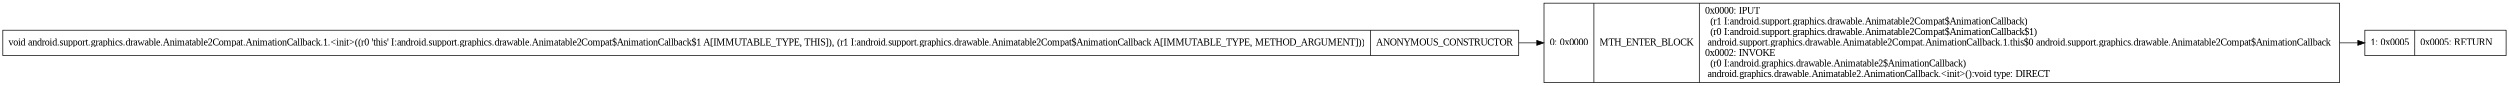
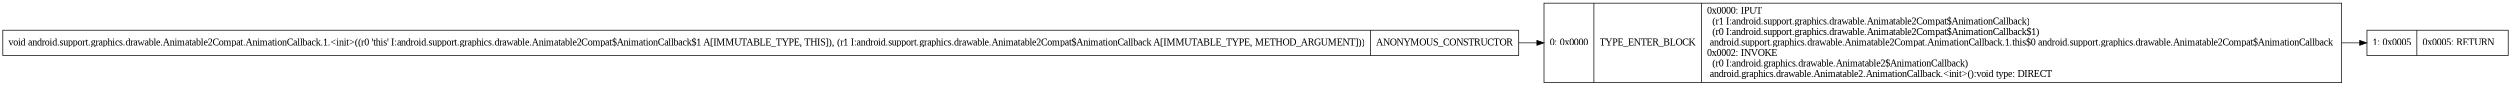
(1647, 43) -> (1648, 43)
